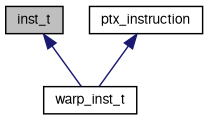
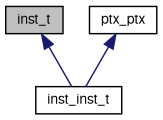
(146, 20) -> (123, 20)
(90, 100) -> (79, 100)
